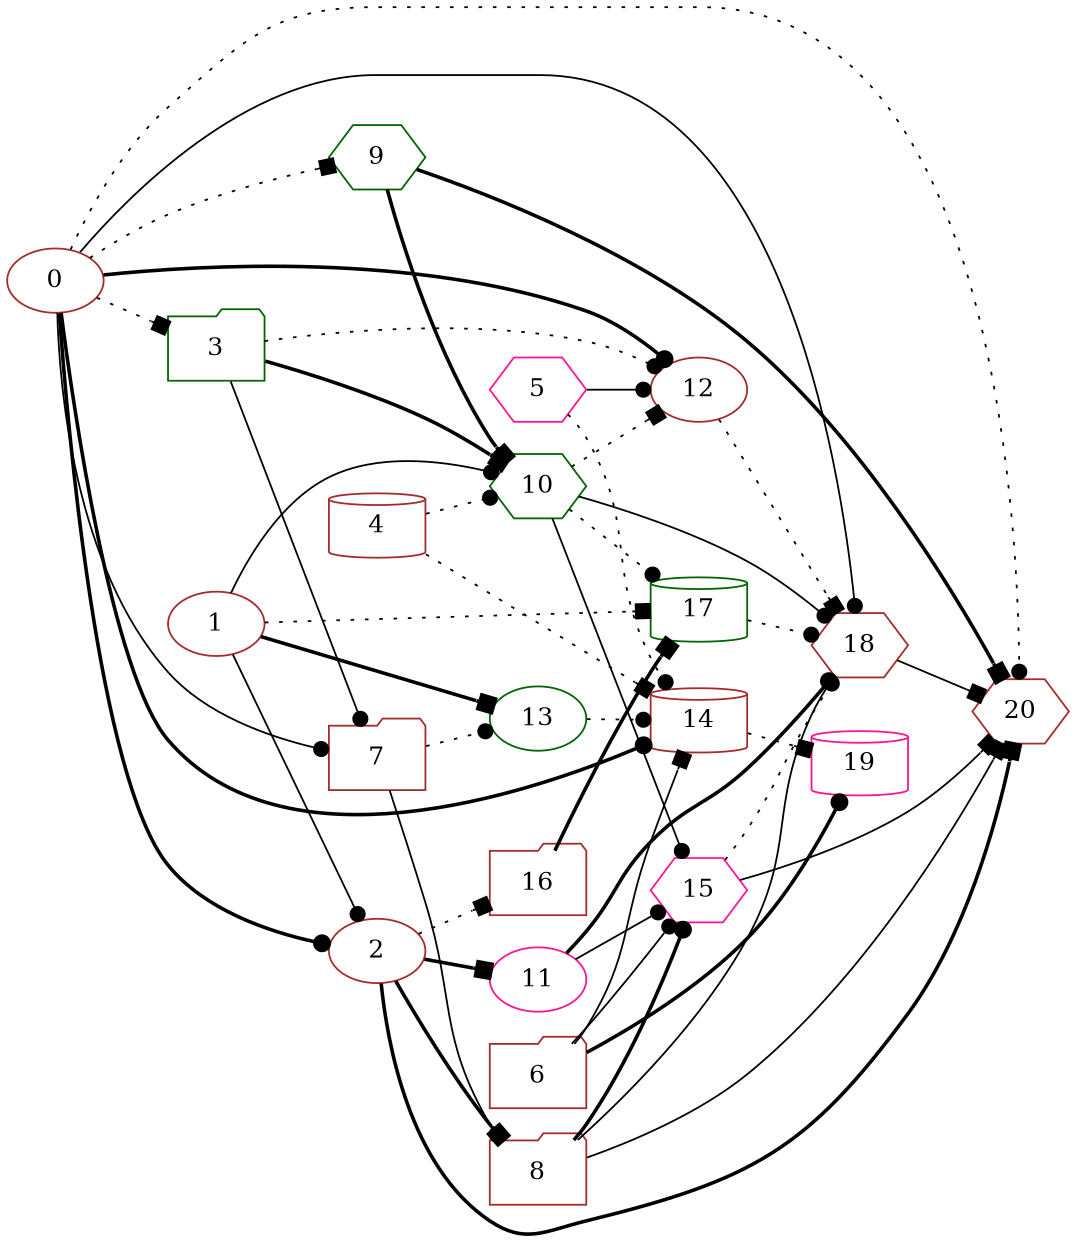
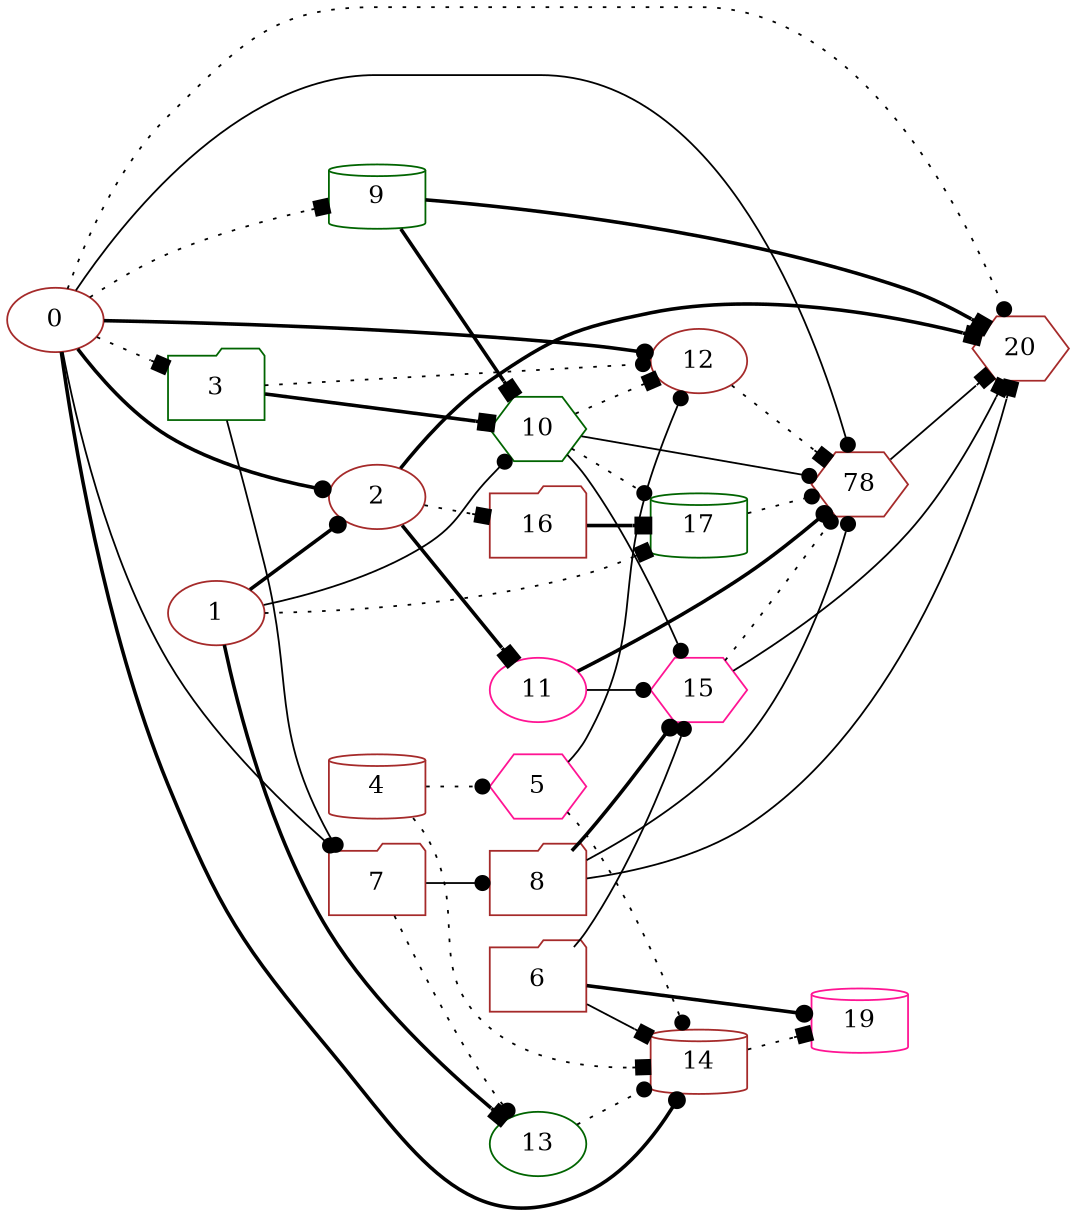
(377, 157) -> (377, 197)
(454, 507) -> (451, 786)
(860, 645) -> (860, 484)
(294, 781) -> (291, 559)
(441, 1055) -> none
